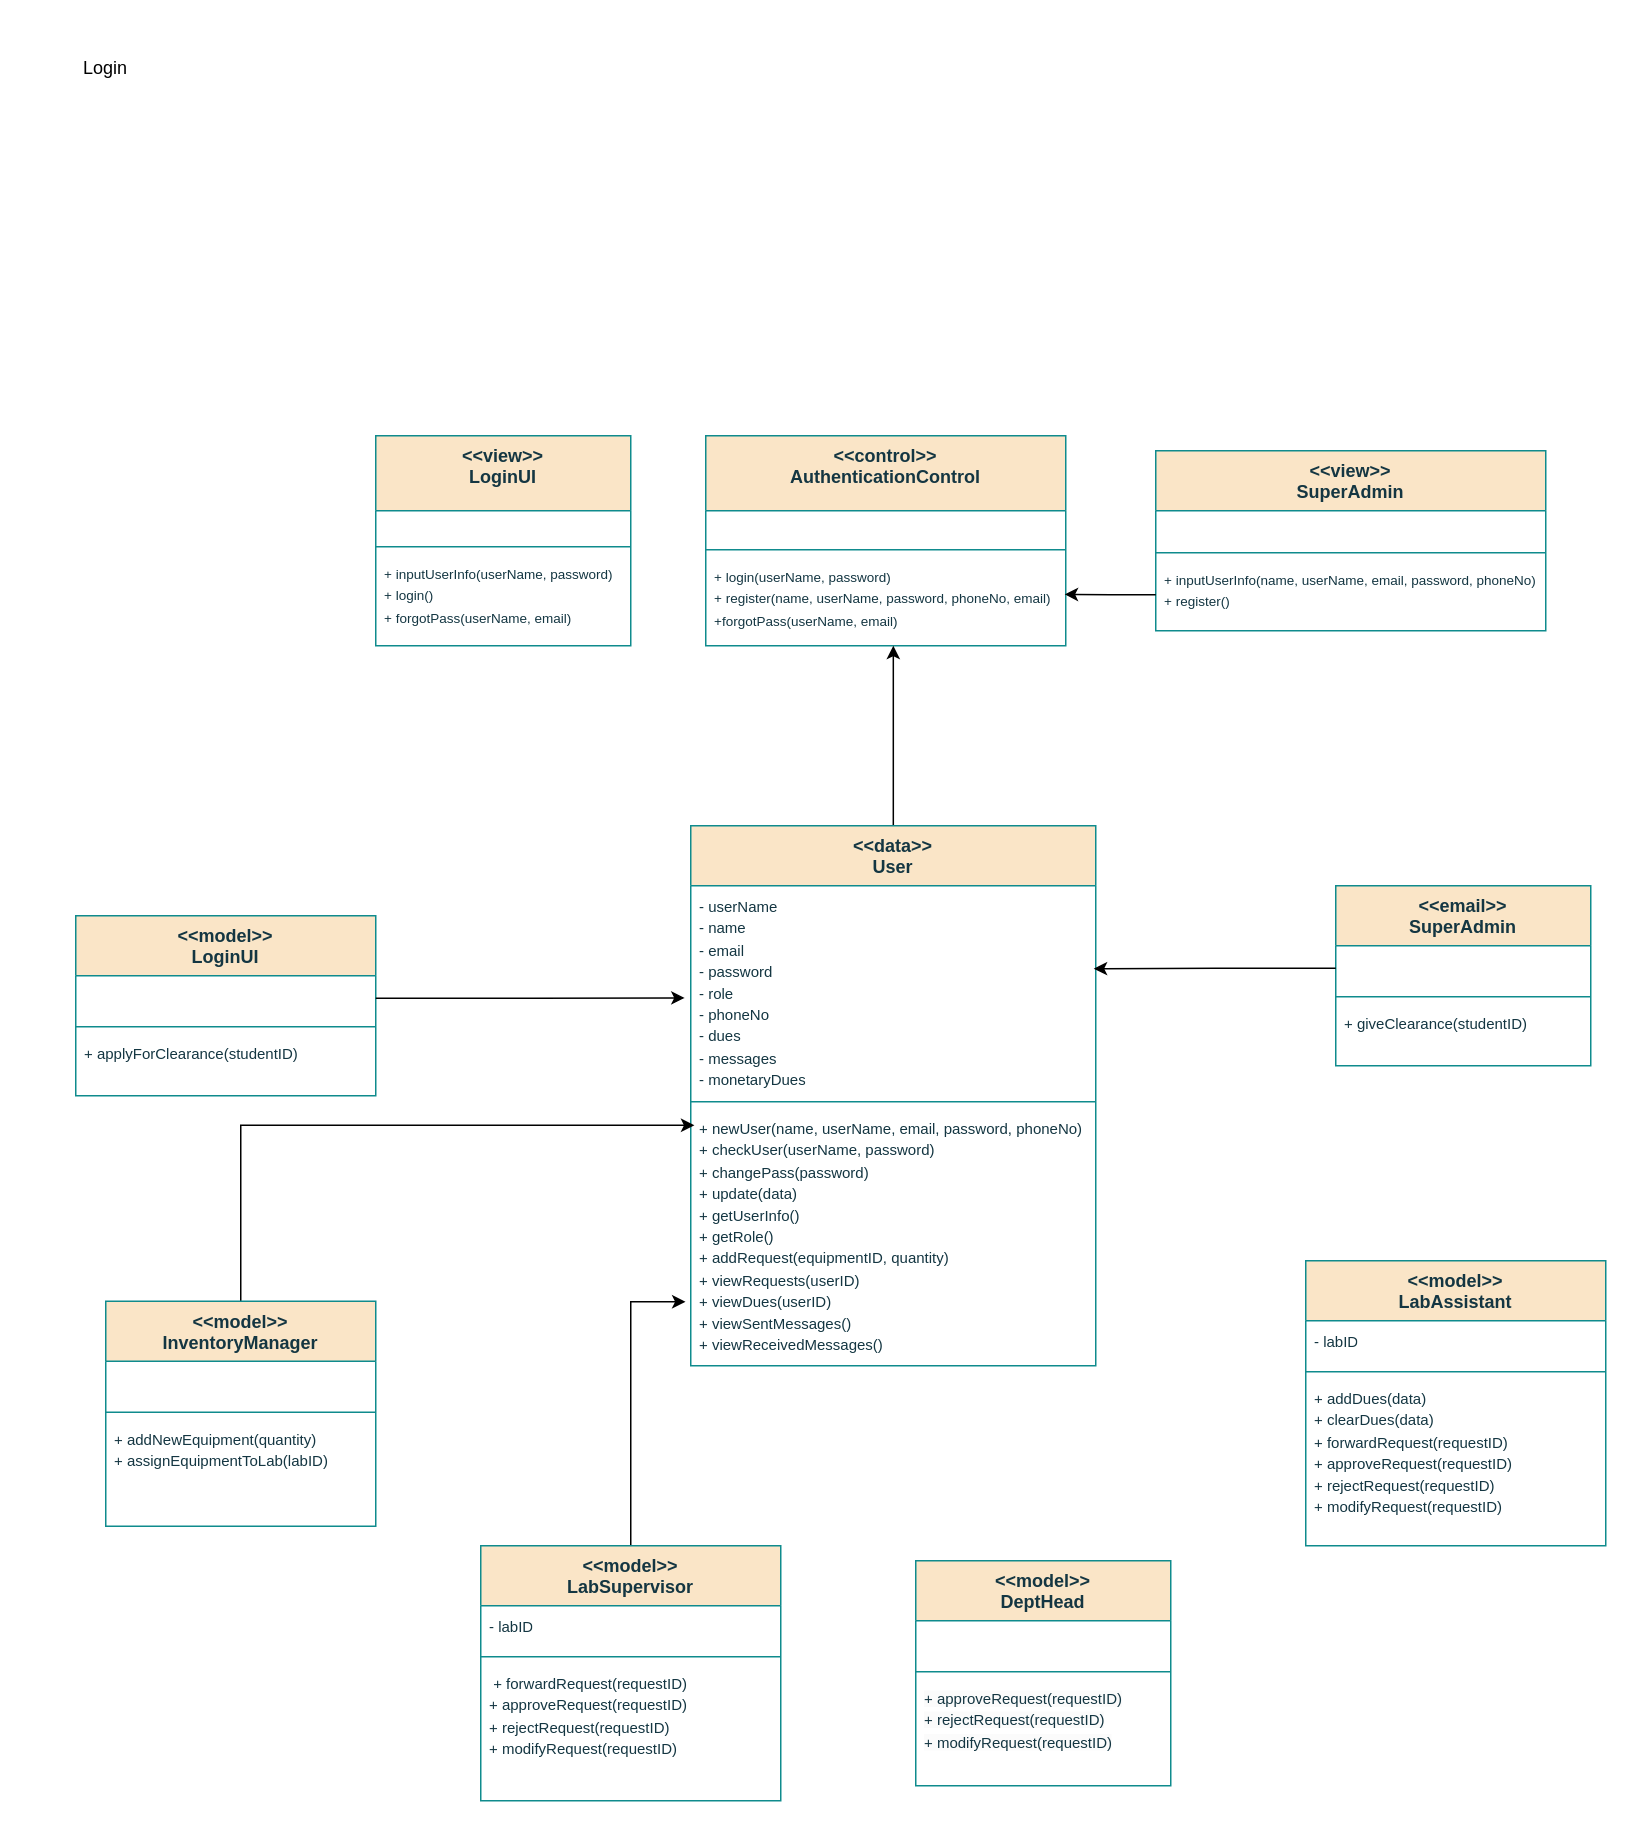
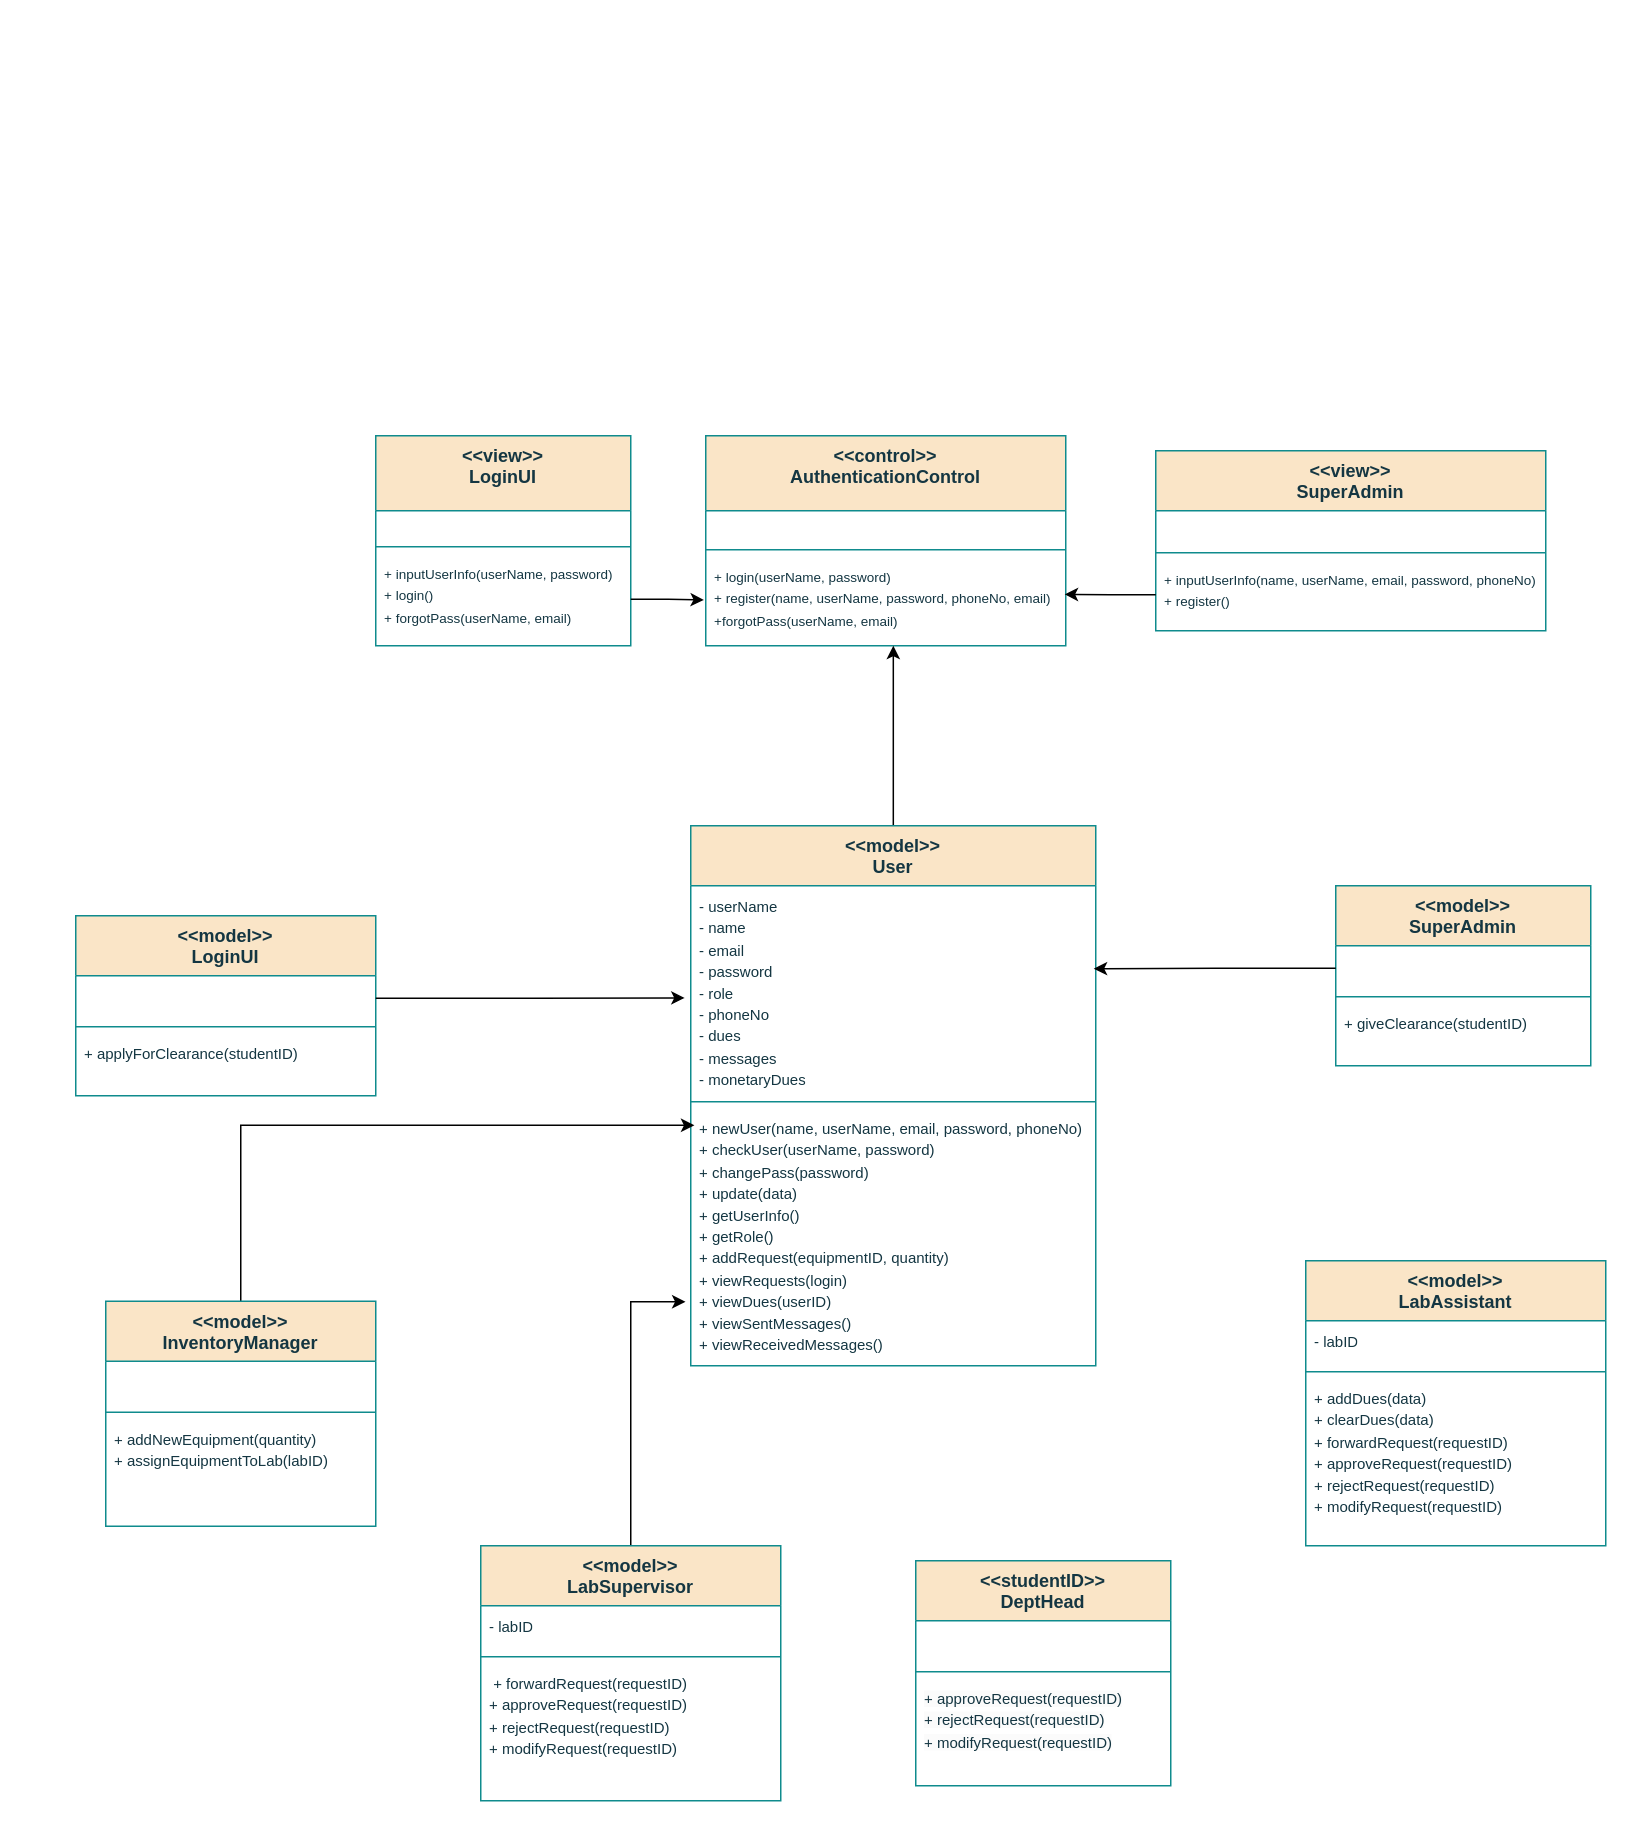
(106, 68) -> none
none -> (663, 599)
(893, 858) -> (893, 858)
(1463, 918) -> (1463, 918)
(895, 1248) -> (895, 1248)
(1043, 1593) -> (1043, 1593)
